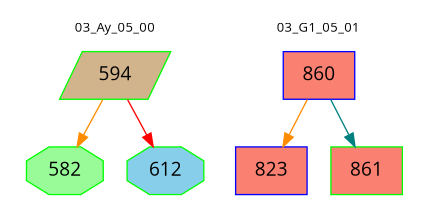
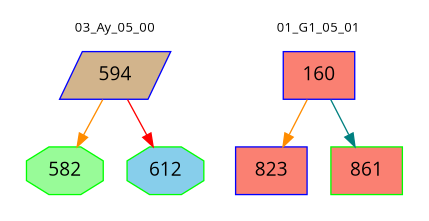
(319, 28) -> (319, 28)
(115, 75) -> (115, 75)
(319, 75) -> (319, 75)
